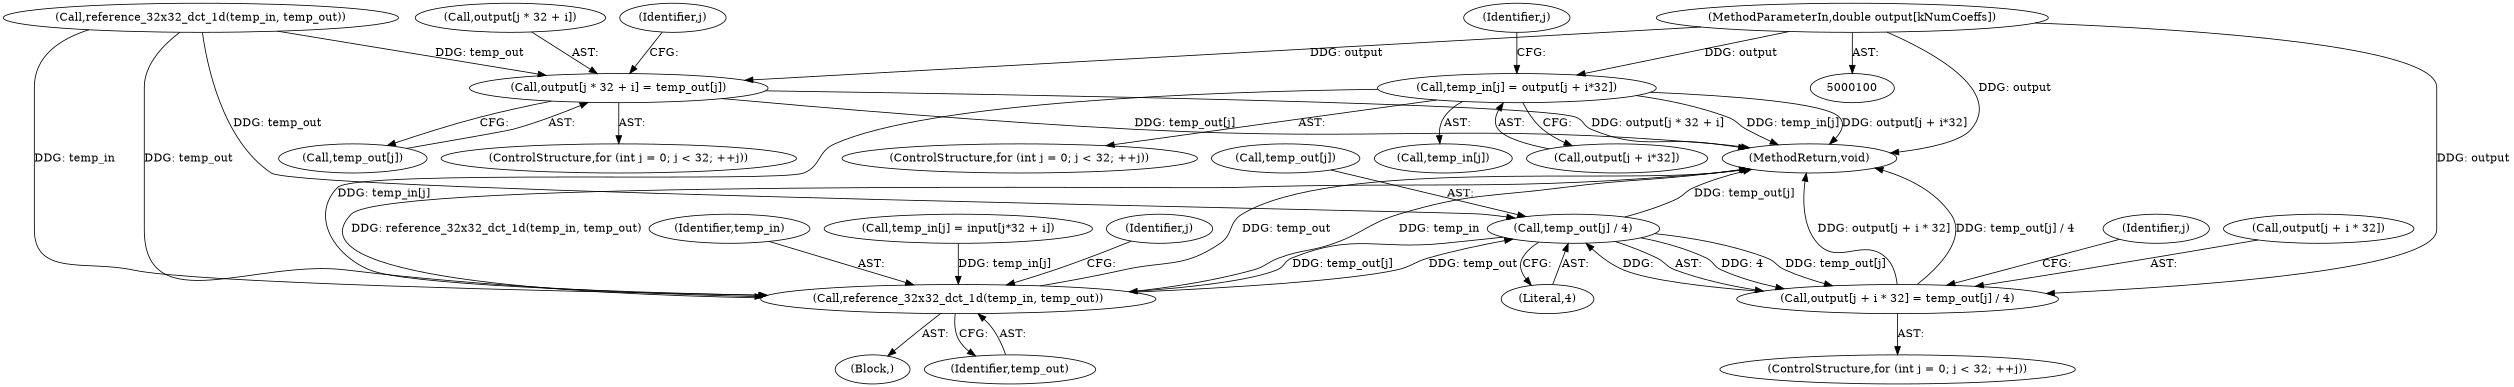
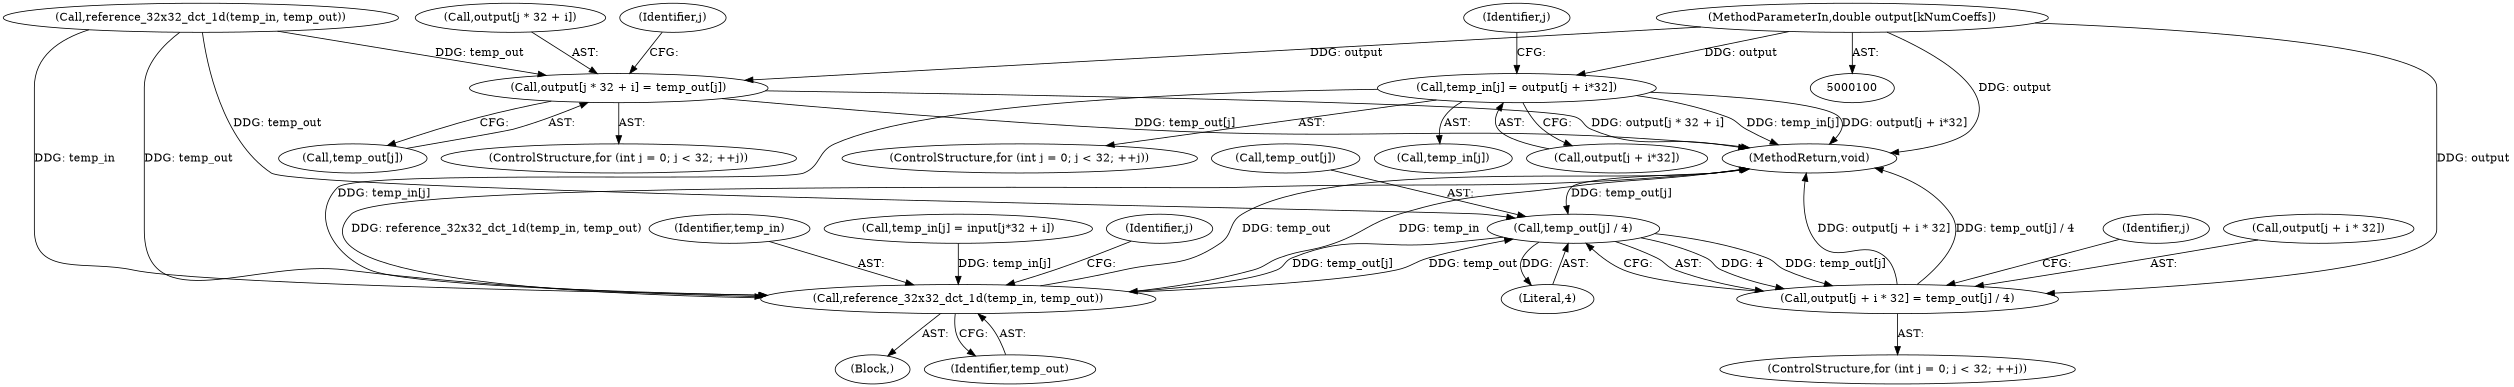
(1684, 194) -> (1649, 176)
(1539, 264) -> (1539, 264)
(1640, 264) -> (1640, 264)
